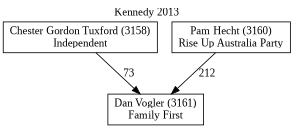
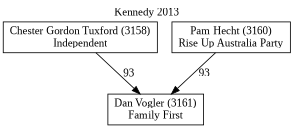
(129, 73) -> (129, 73)
(207, 73) -> (204, 73)
